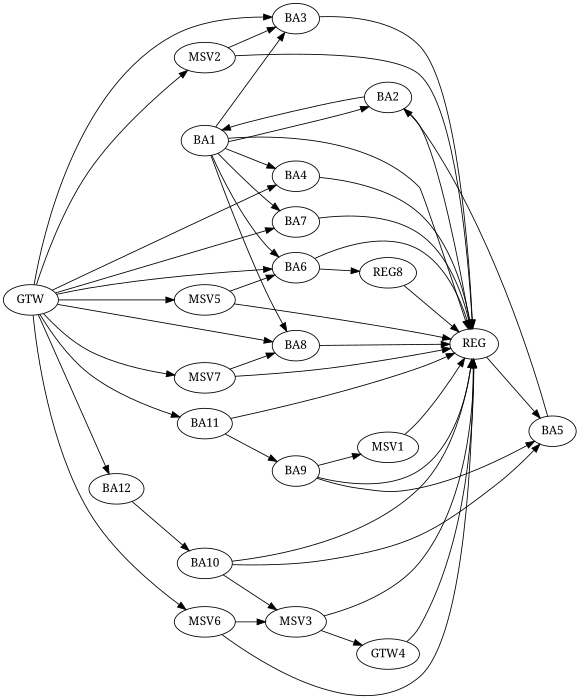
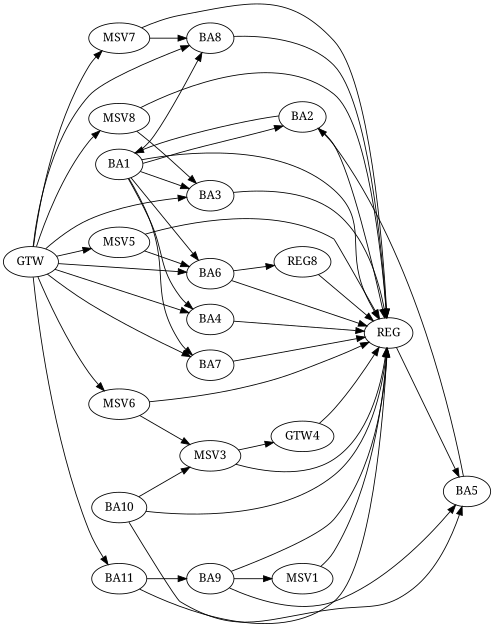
(205, 58) -> (119, 119)
(116, 489) -> none
